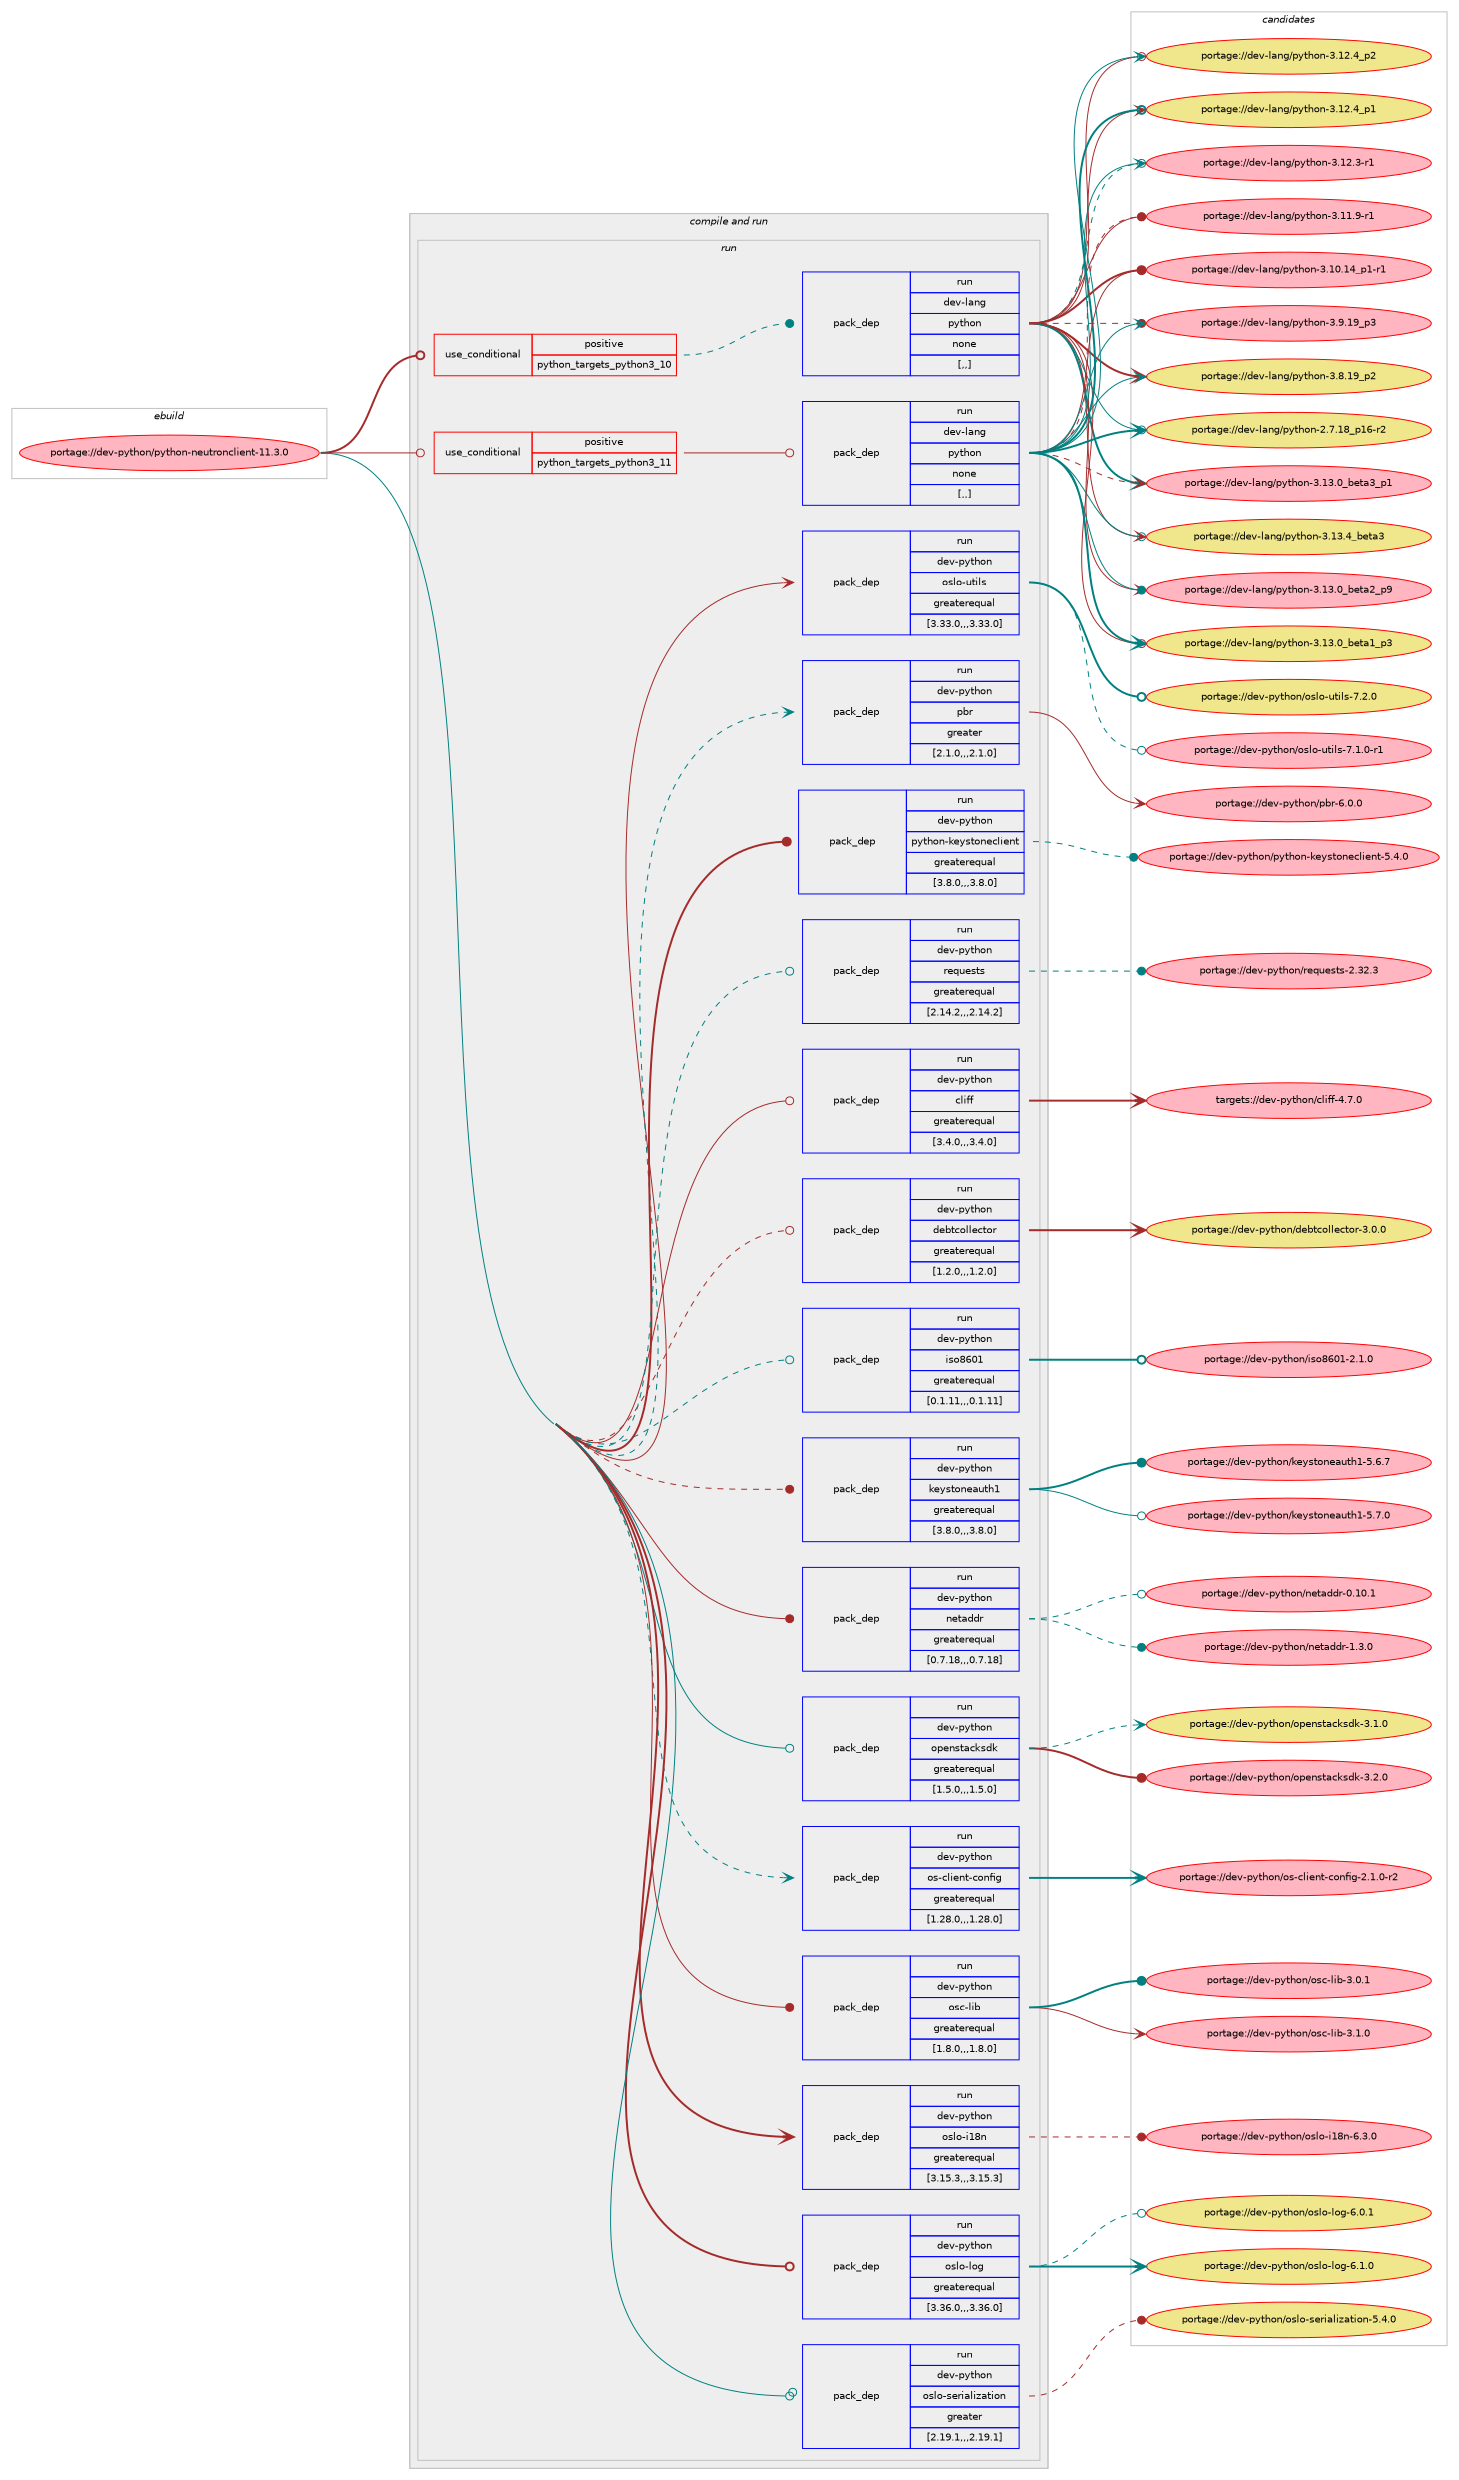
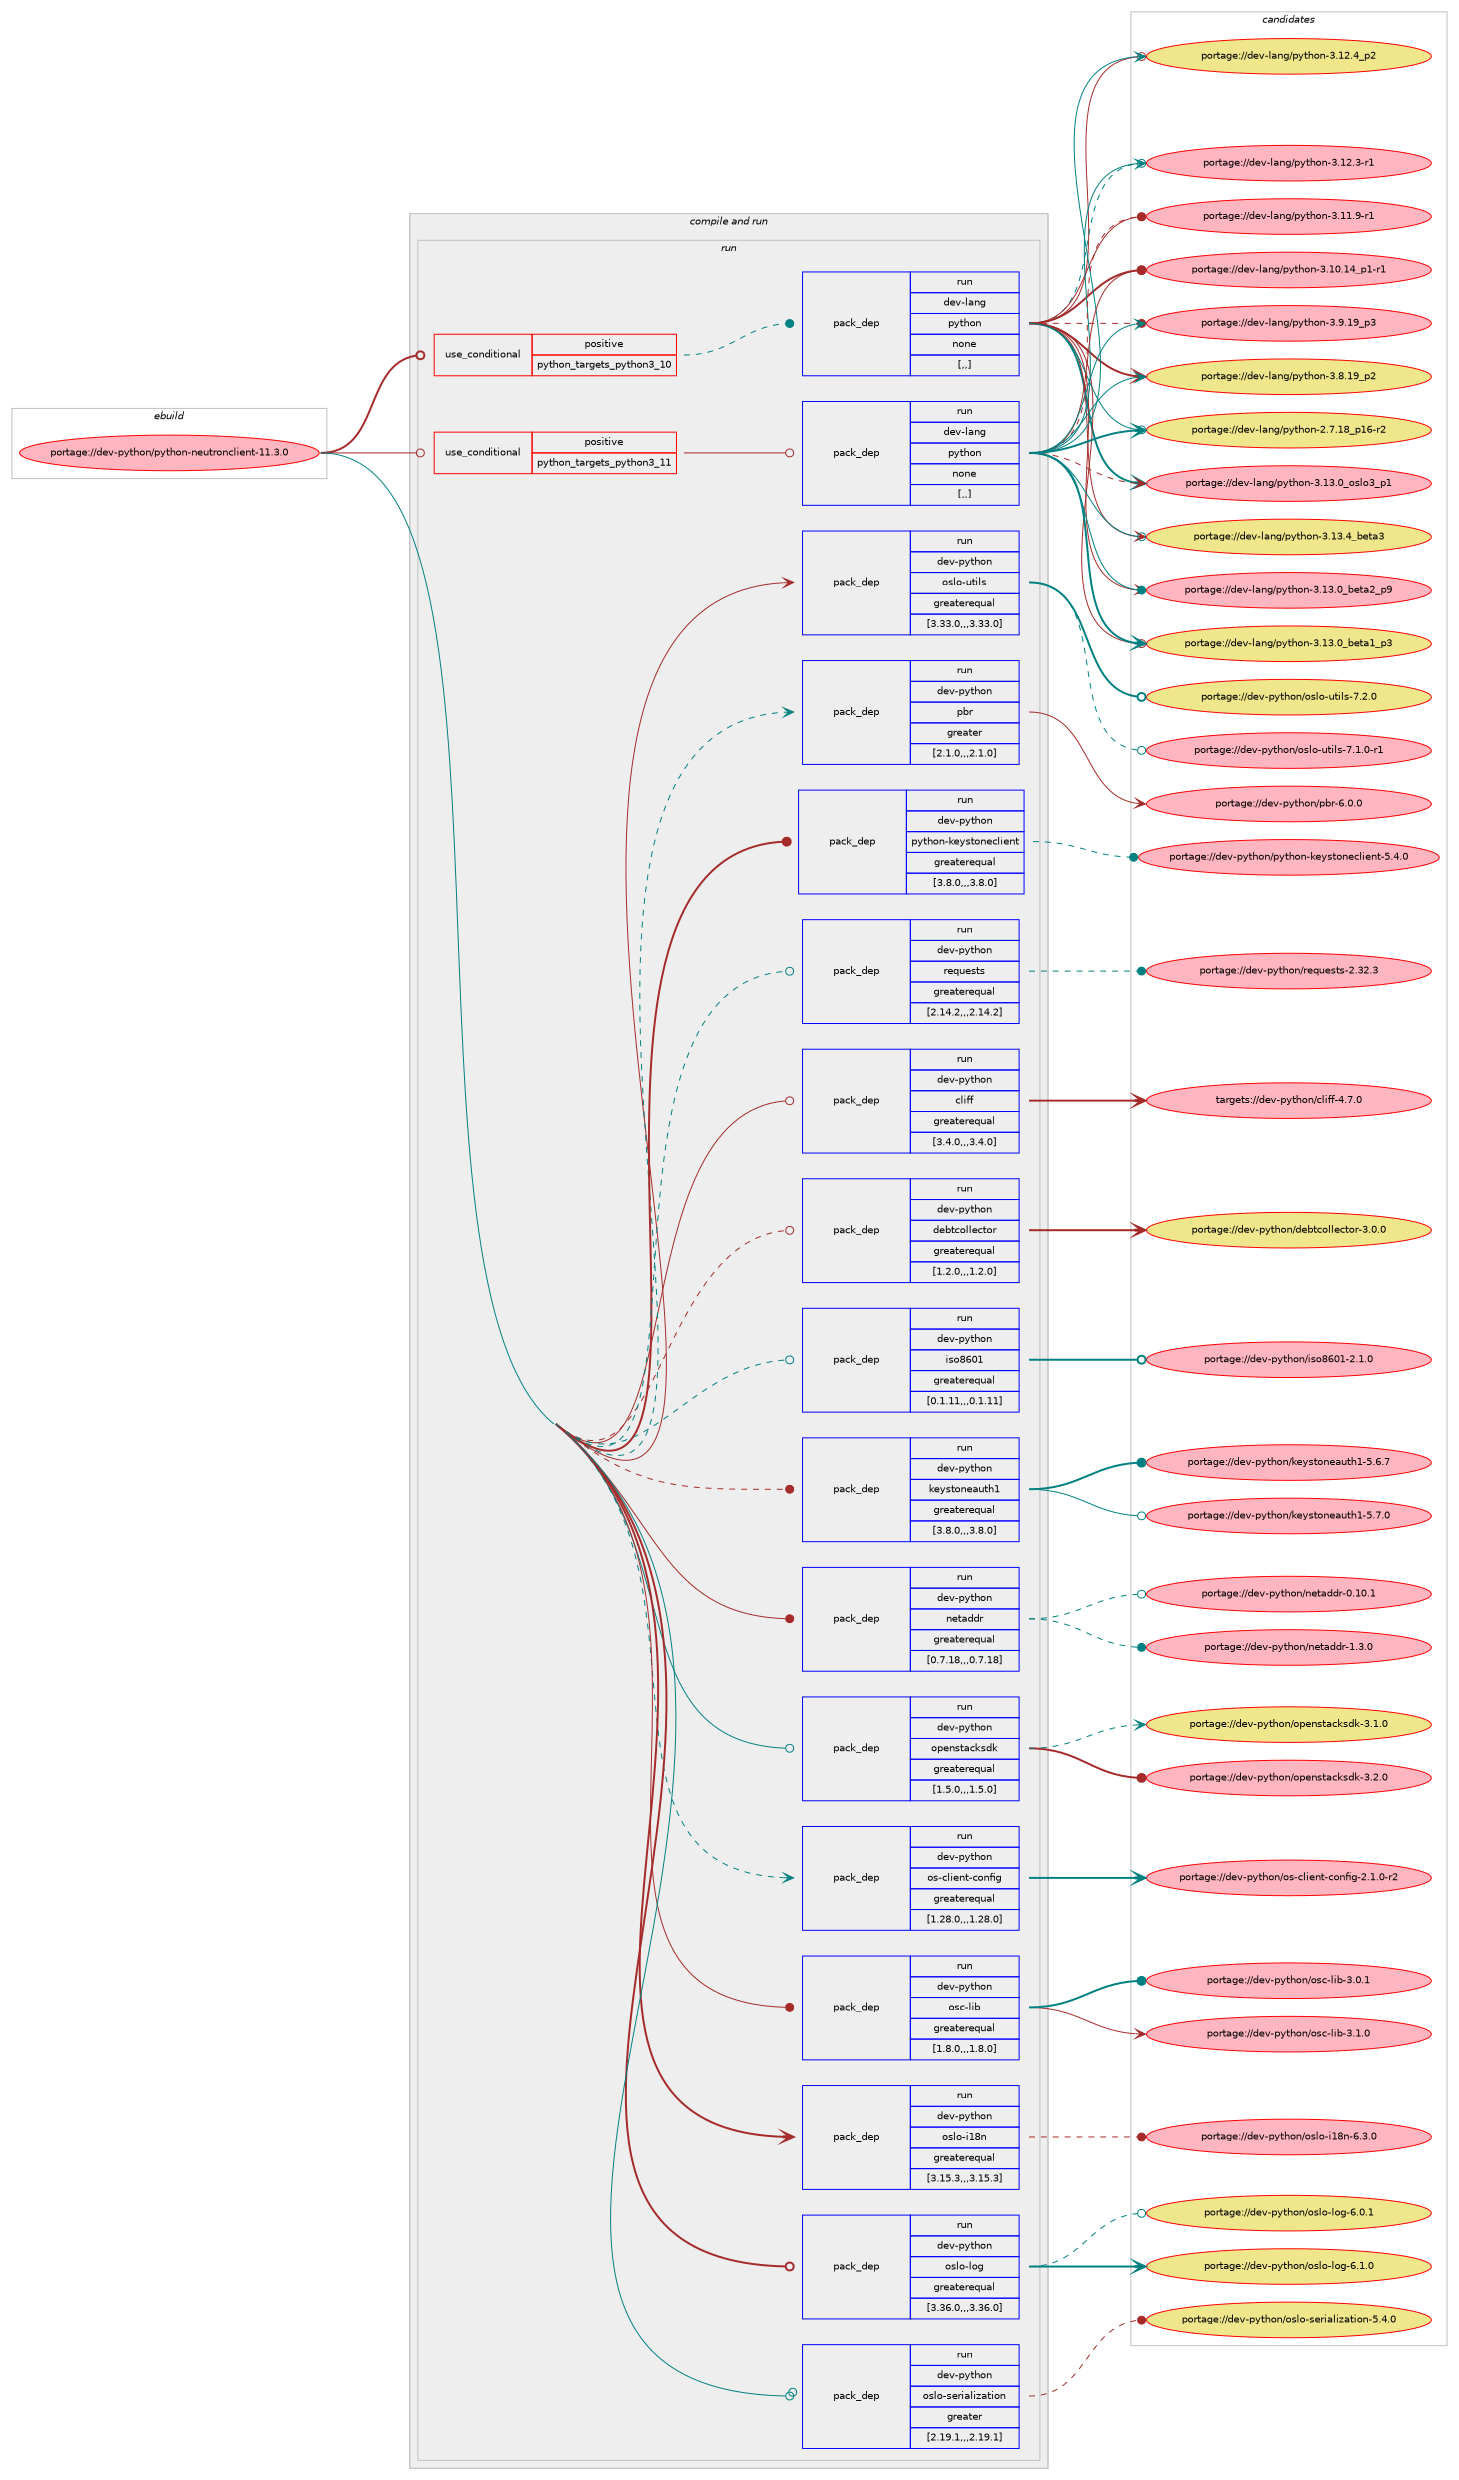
(1289, 110) -> none
(1289, 484) -> (1289, 484)
